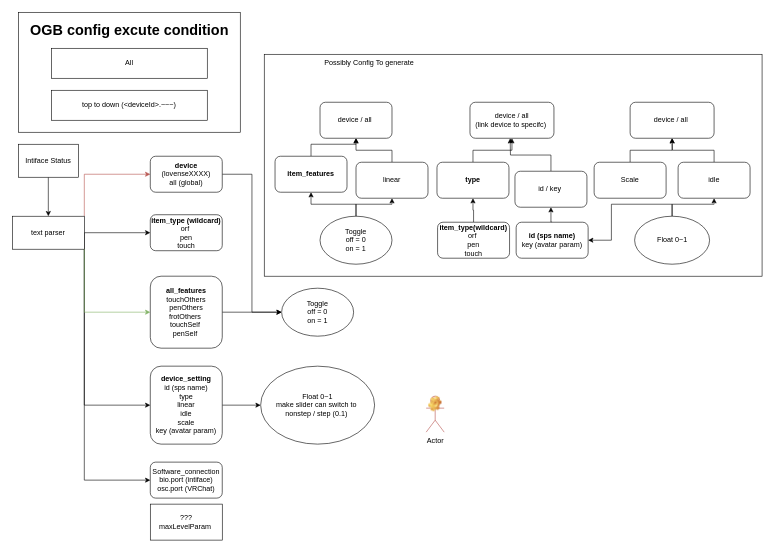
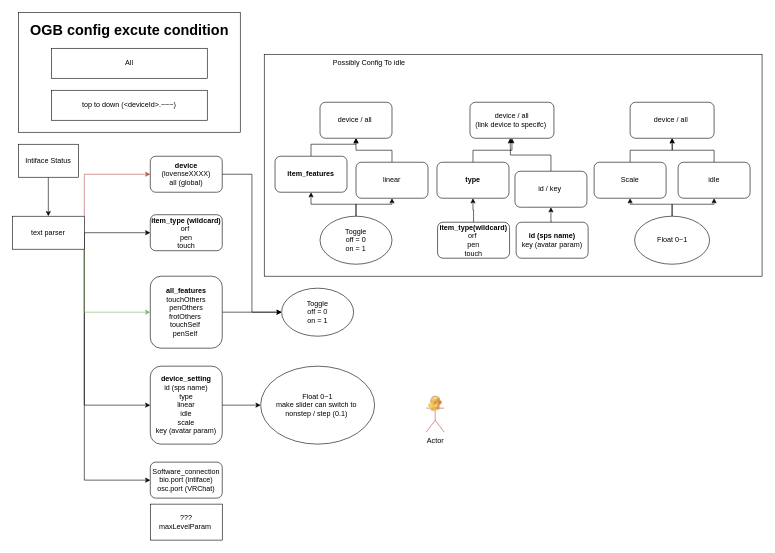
(369, 63) -> (369, 63)
(612, 223) -> (631, 204)
